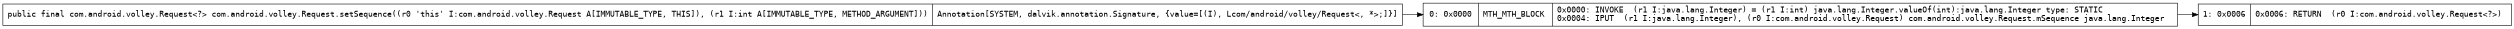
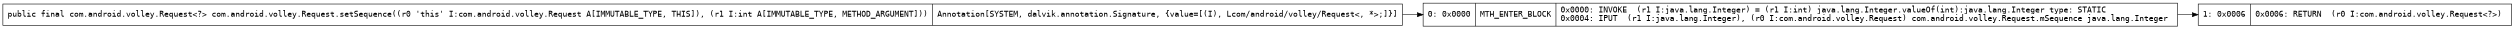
(1514, 14) -> (1516, 14)
